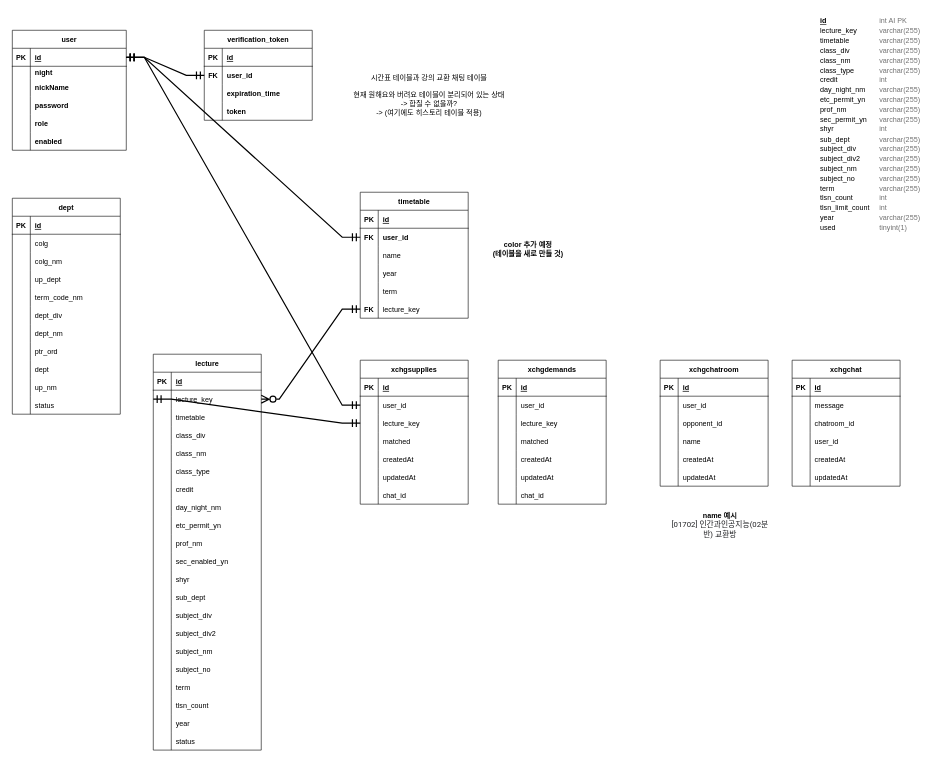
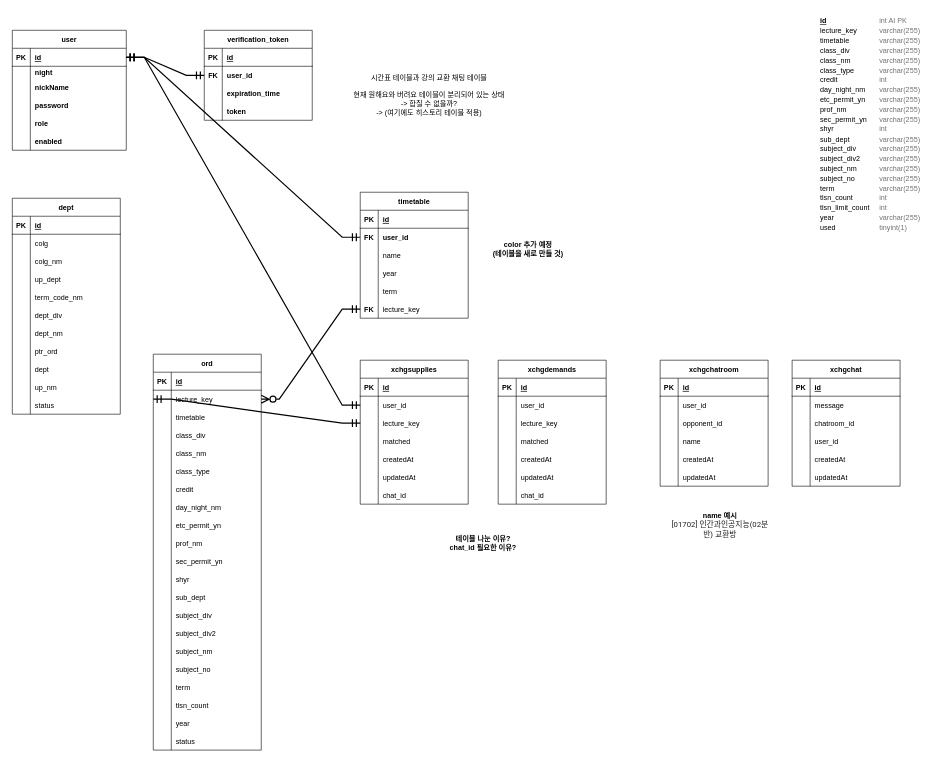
(207, 364) -> (207, 364)
none -> (483, 543)
(203, 562) -> (201, 562)
